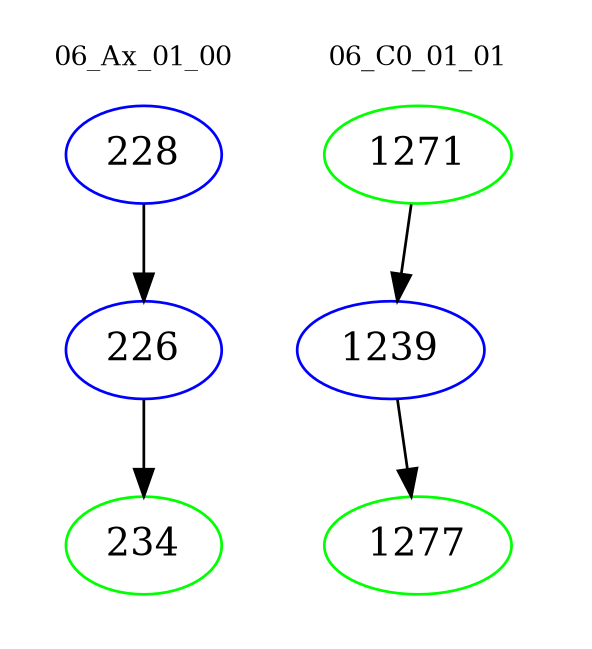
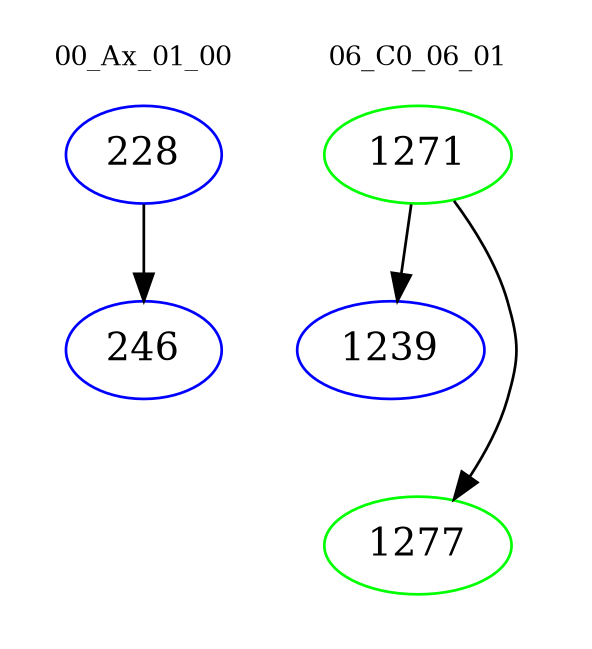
(144, 58) -> (144, 58)
(418, 58) -> (418, 58)
(144, 350) -> (144, 350)
(402, 434) -> (515, 336)
(144, 545) -> none
